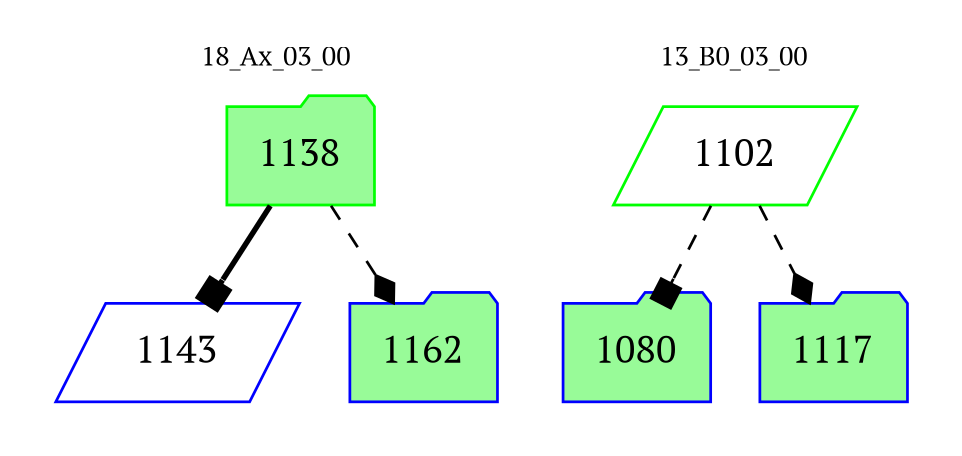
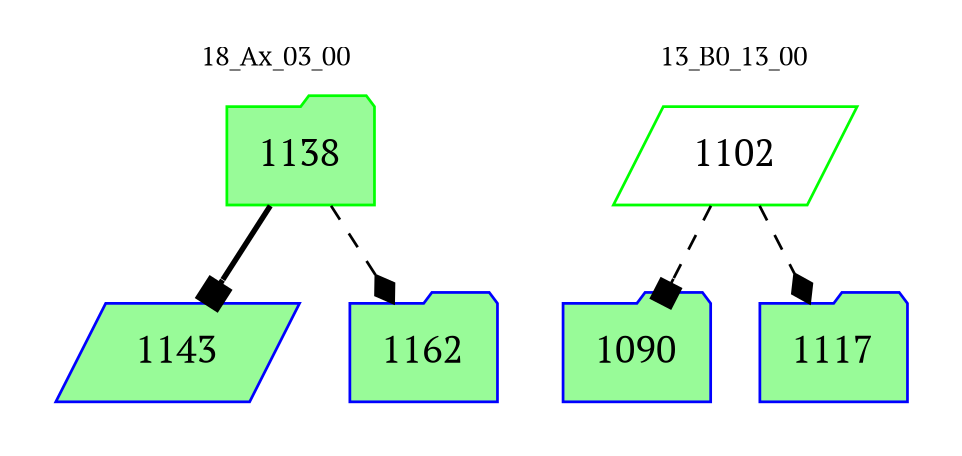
(735, 59) -> (735, 59)
(178, 353) -> (178, 353)
(637, 353) -> (637, 353)
